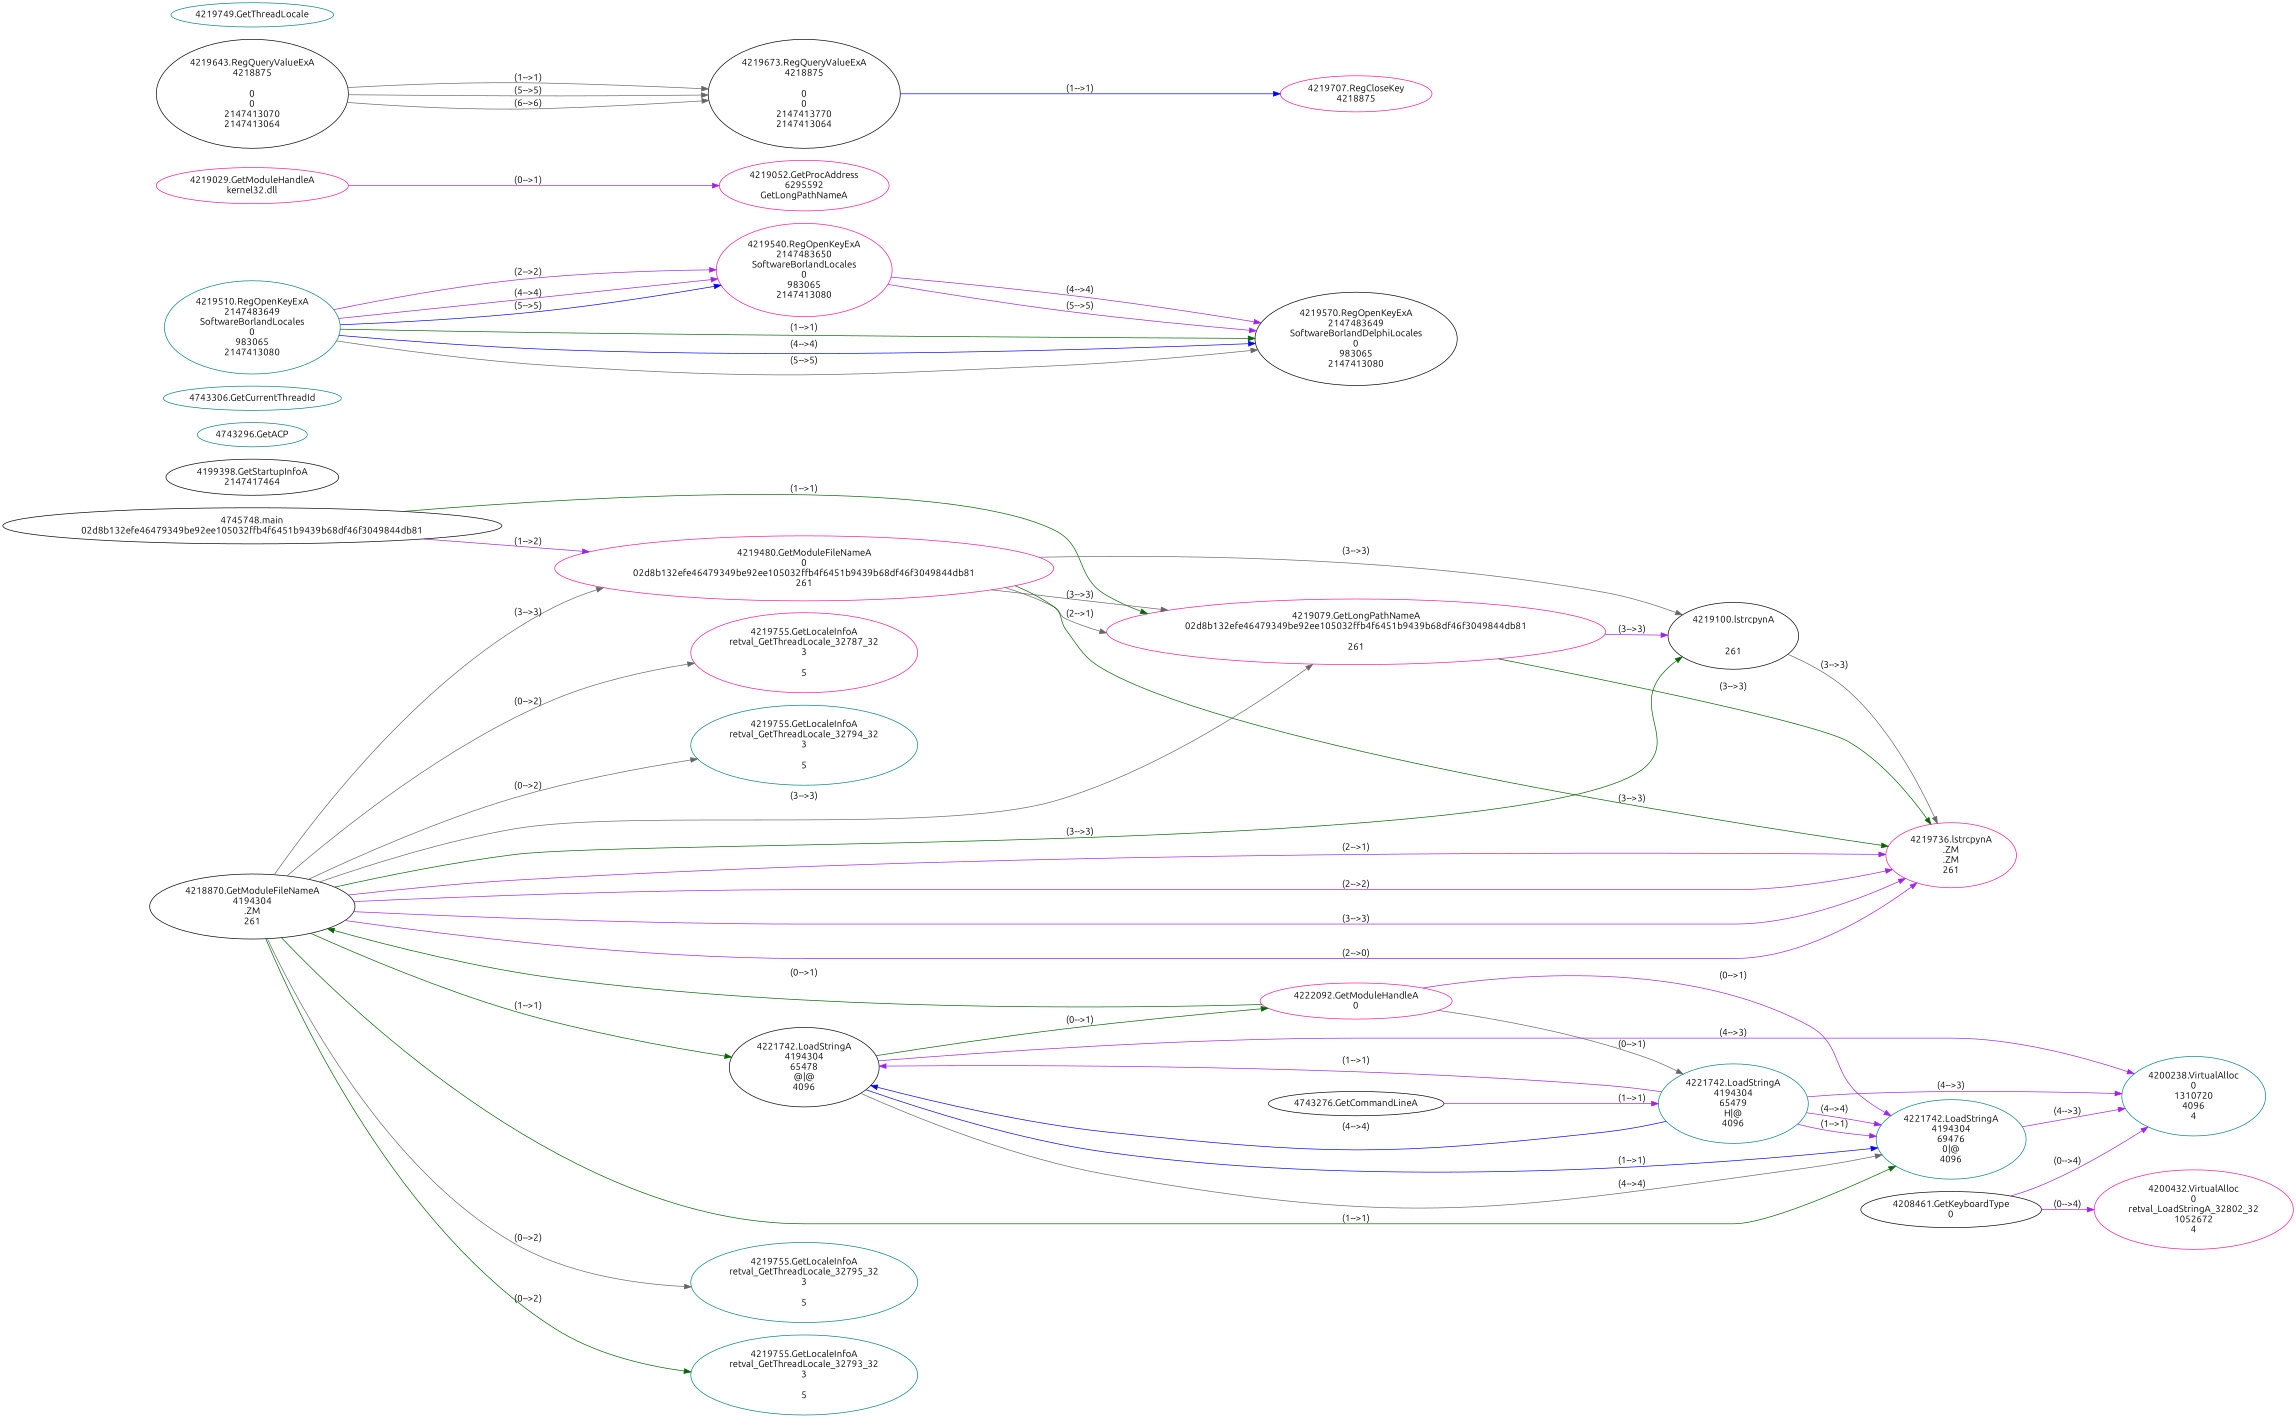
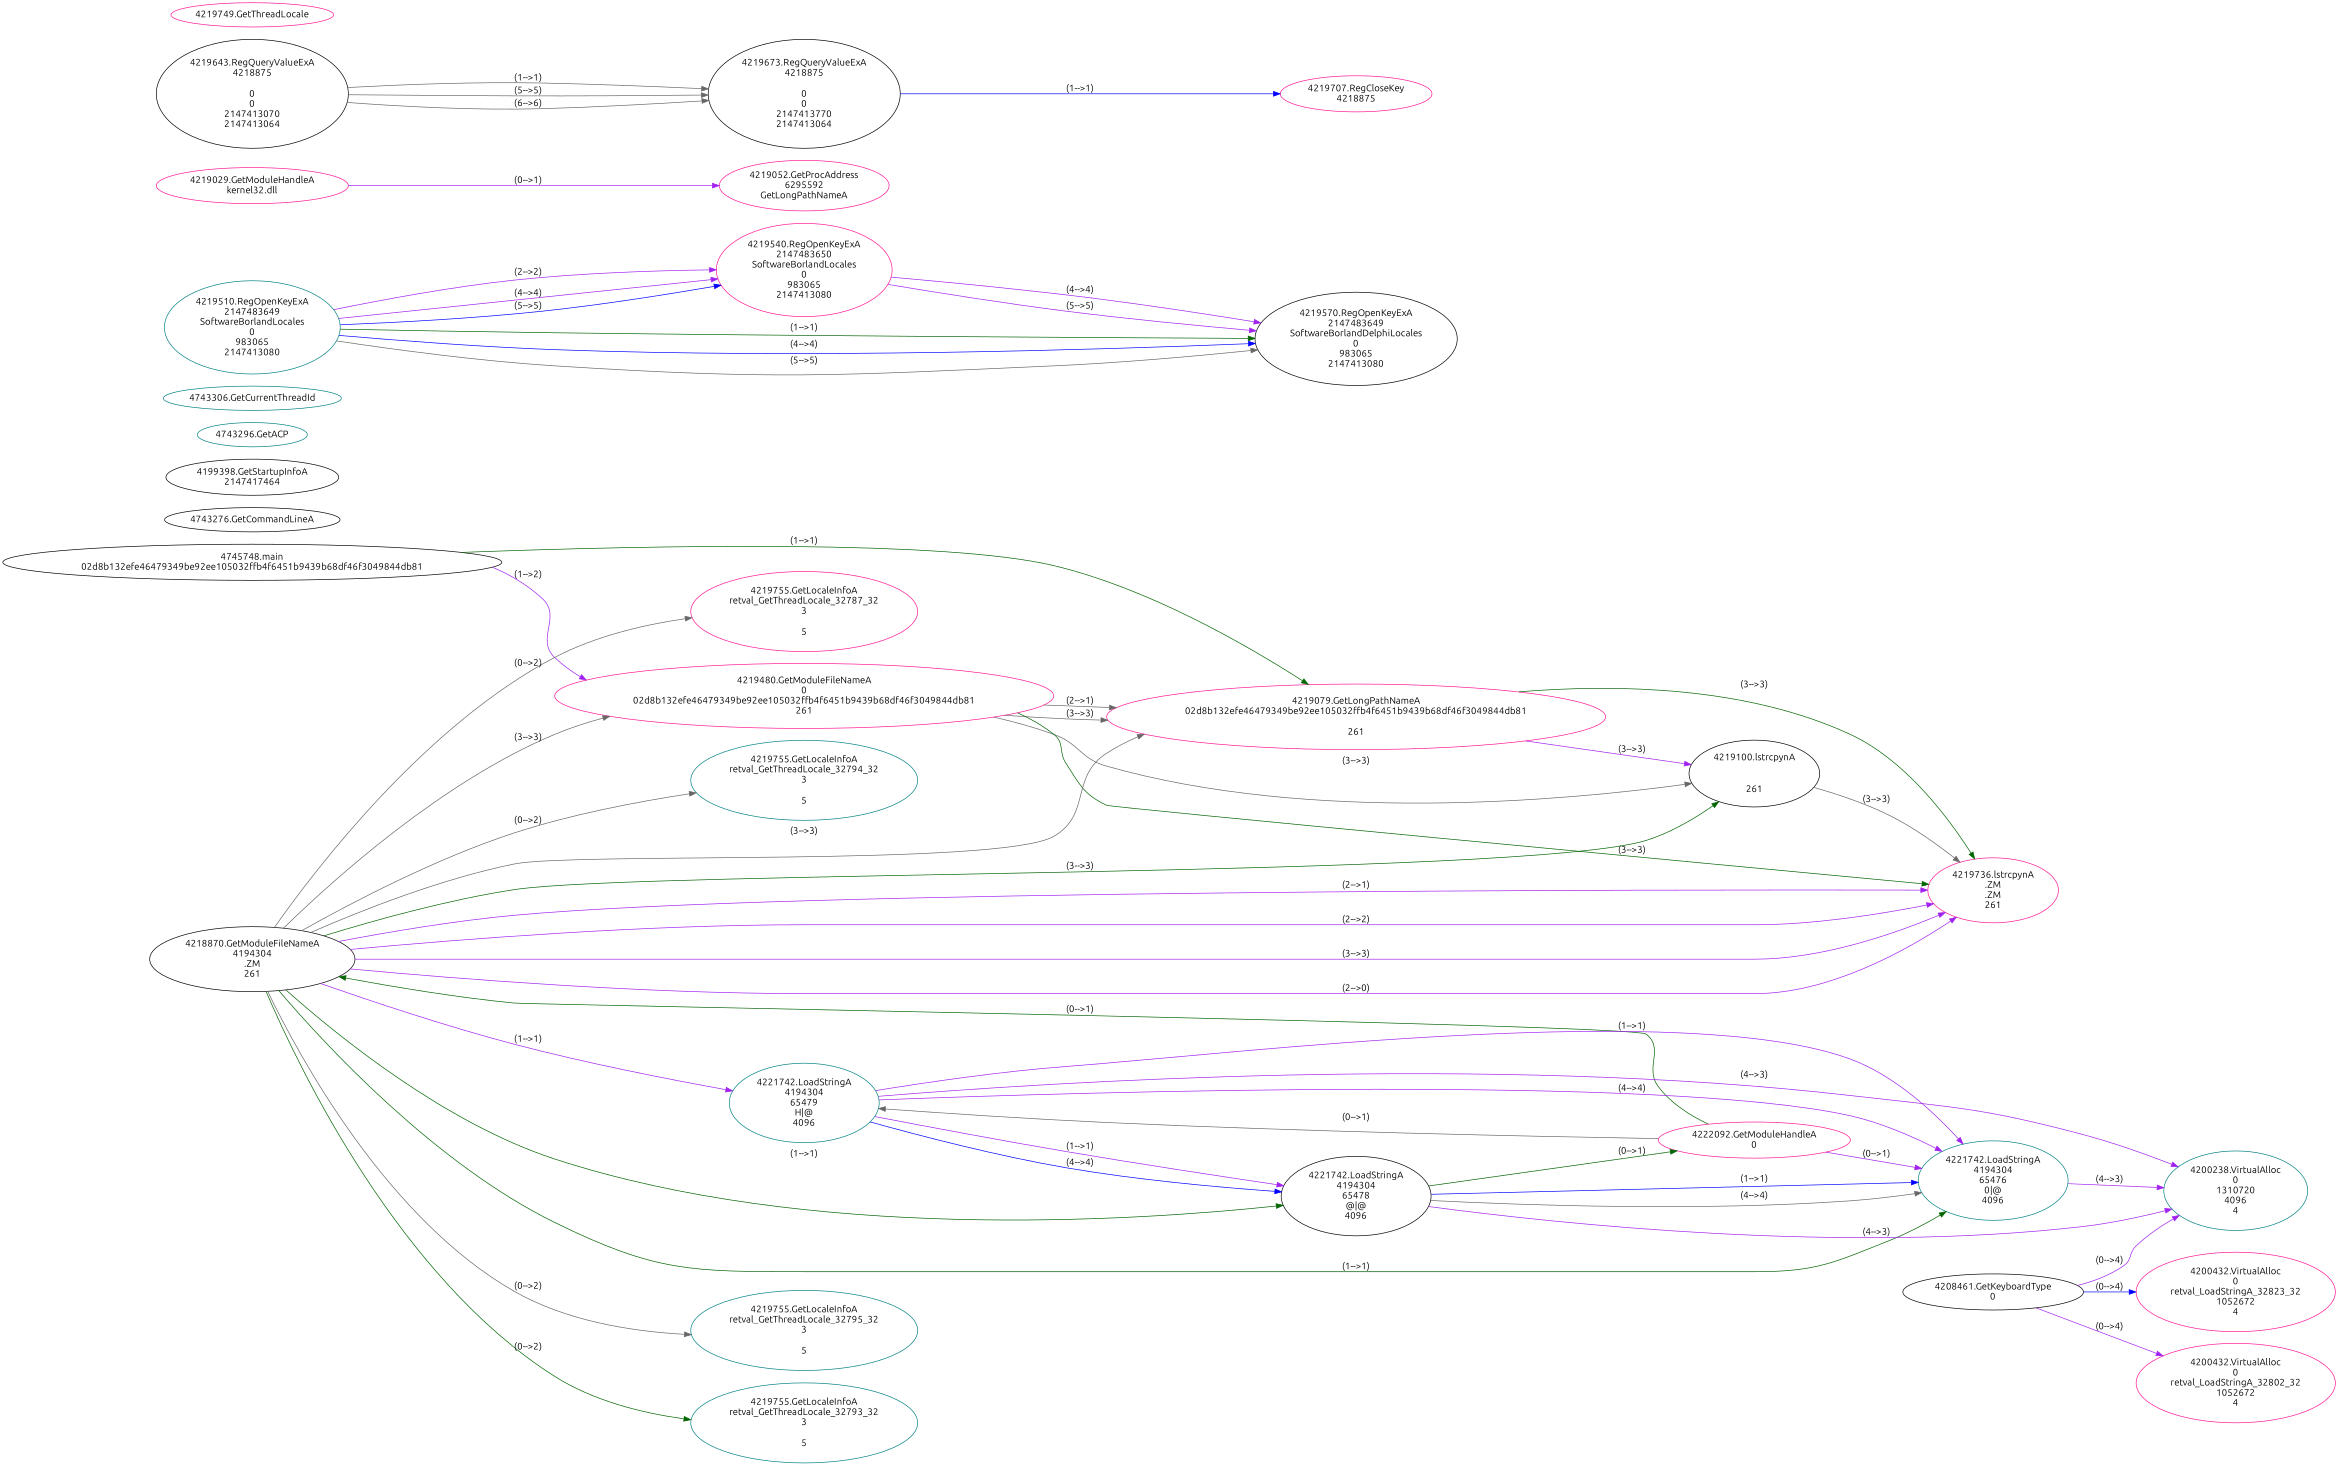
(252, 15) -> (252, 15)
(1548, 1104) -> (521, 1046)
(1951, 1139) -> (1993, 1181)
none -> (2236, 1292)
